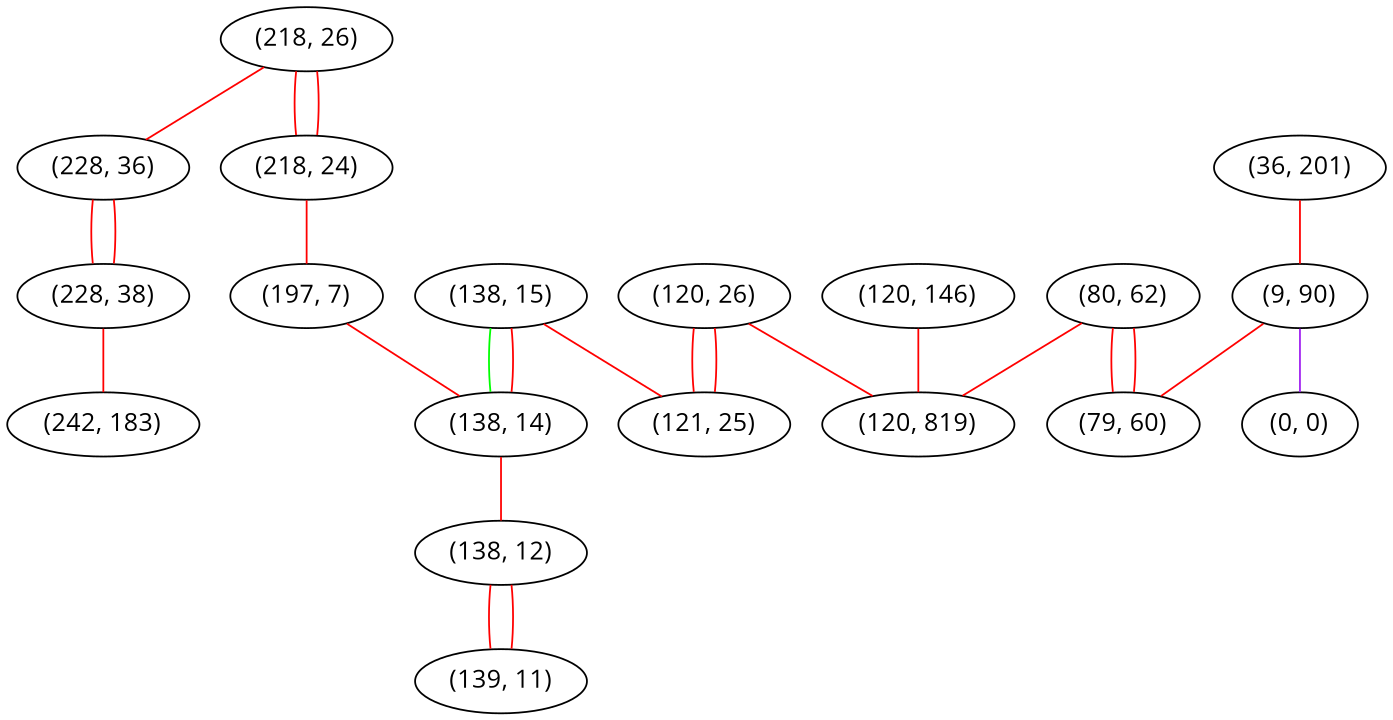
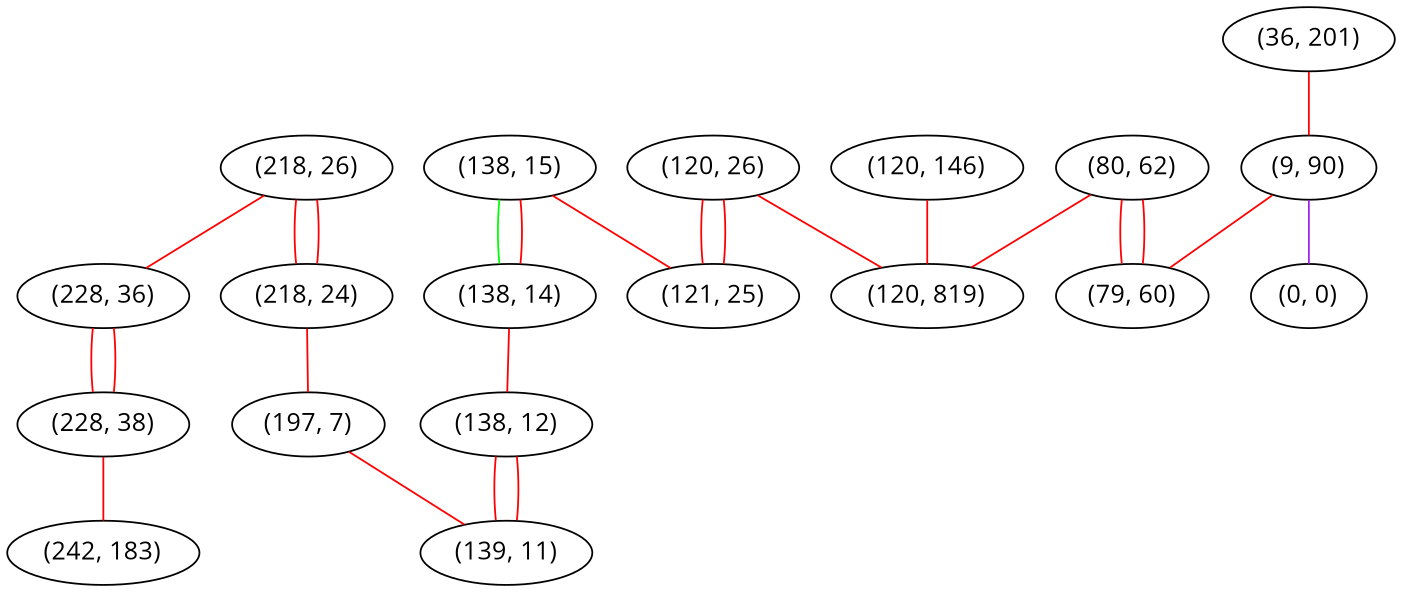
(403, 360) -> (407, 488)
